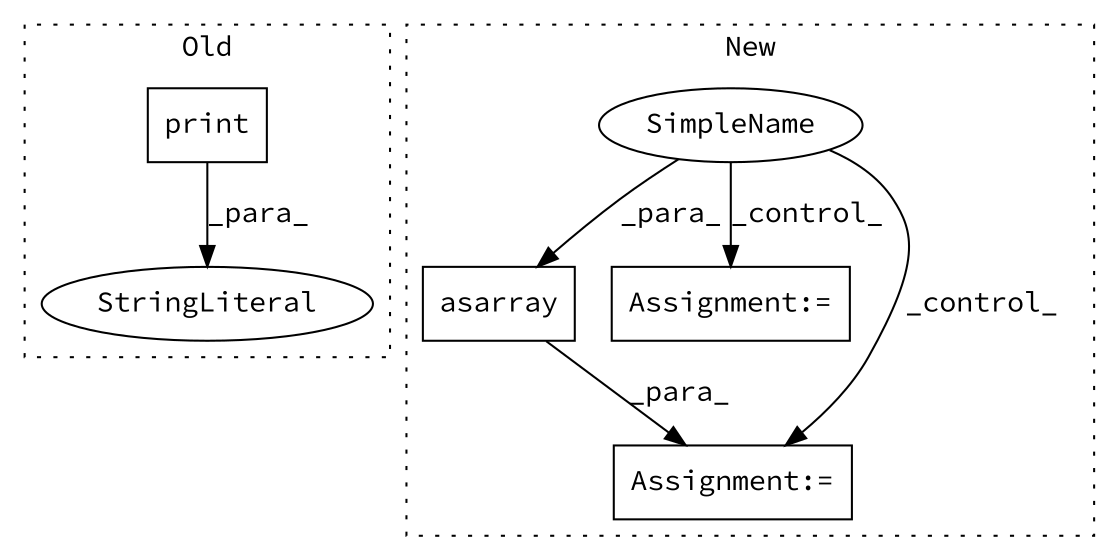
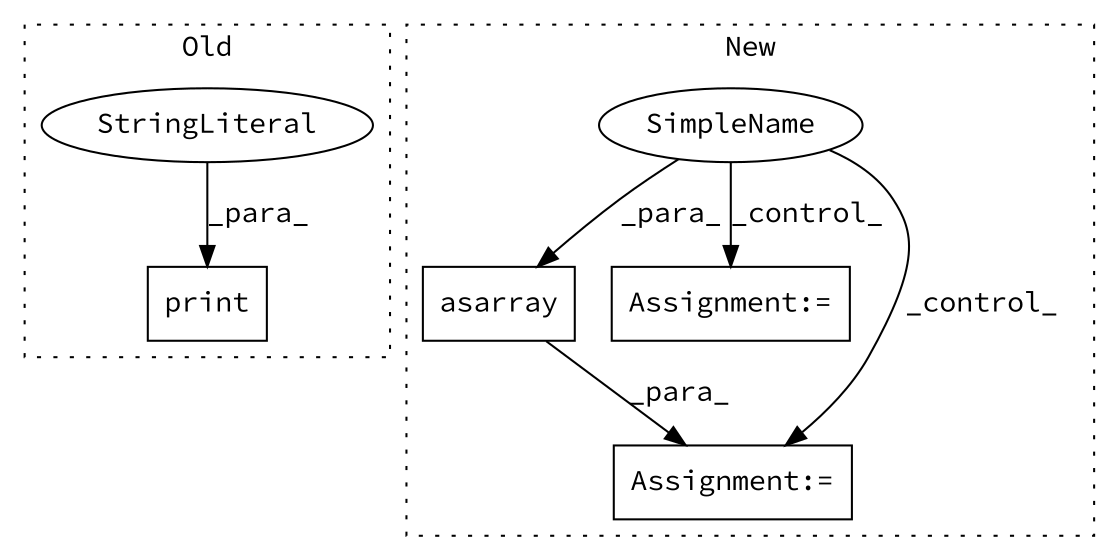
(207, 204) -> (207, 204)
